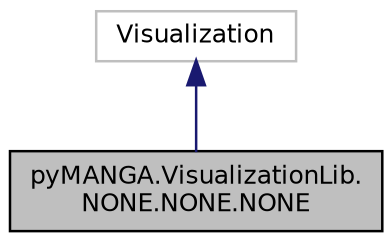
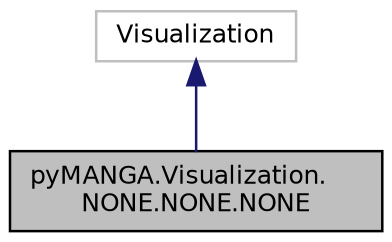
(196, 191) -> (196, 191)
